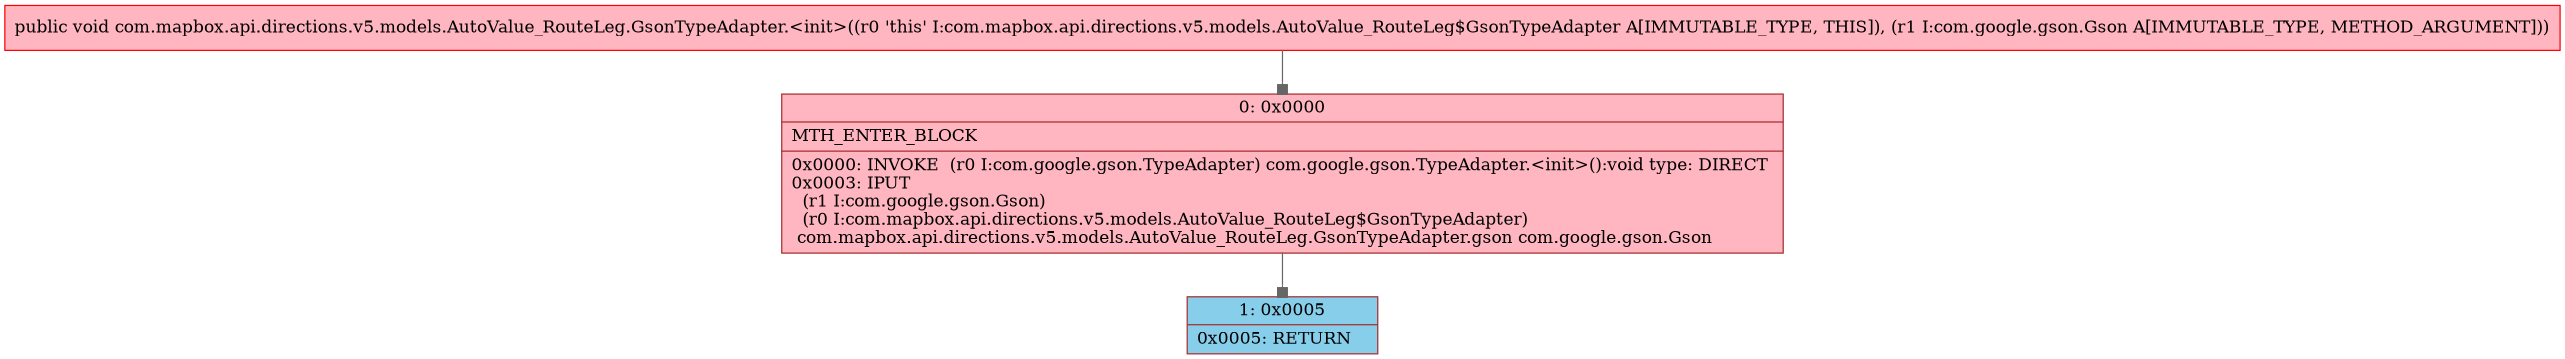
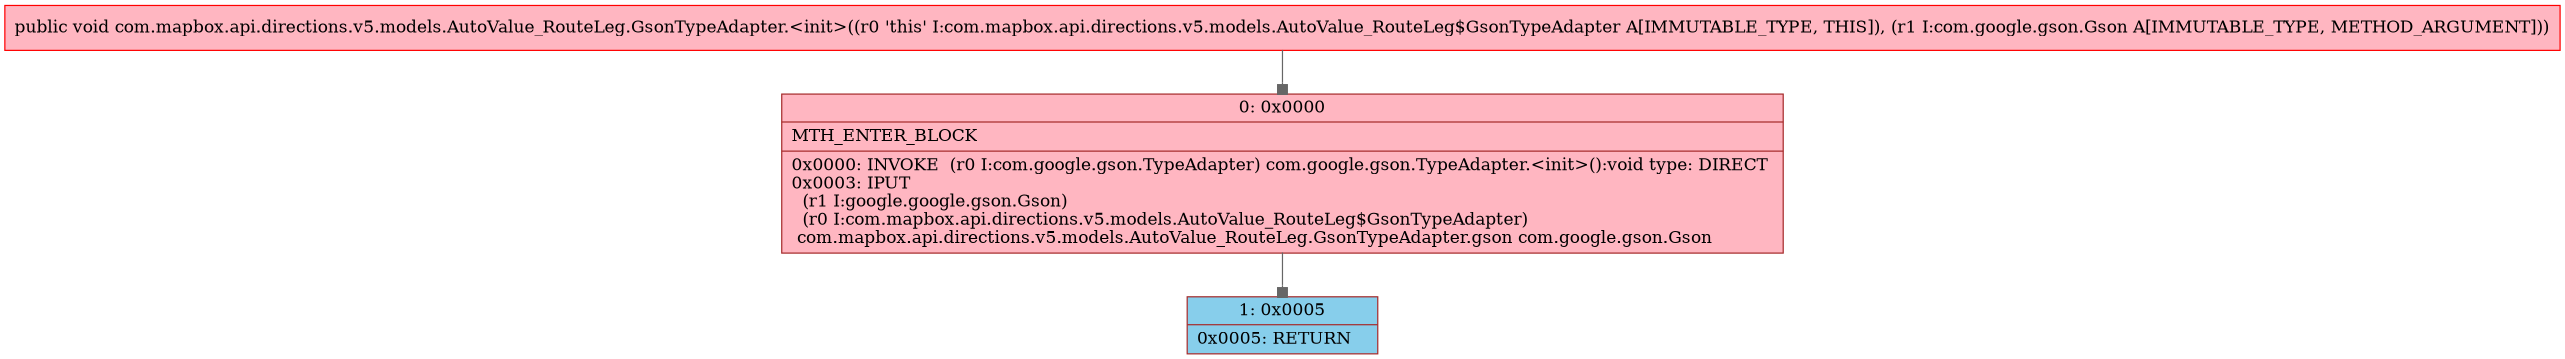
(919, 202) -> (930, 202)
